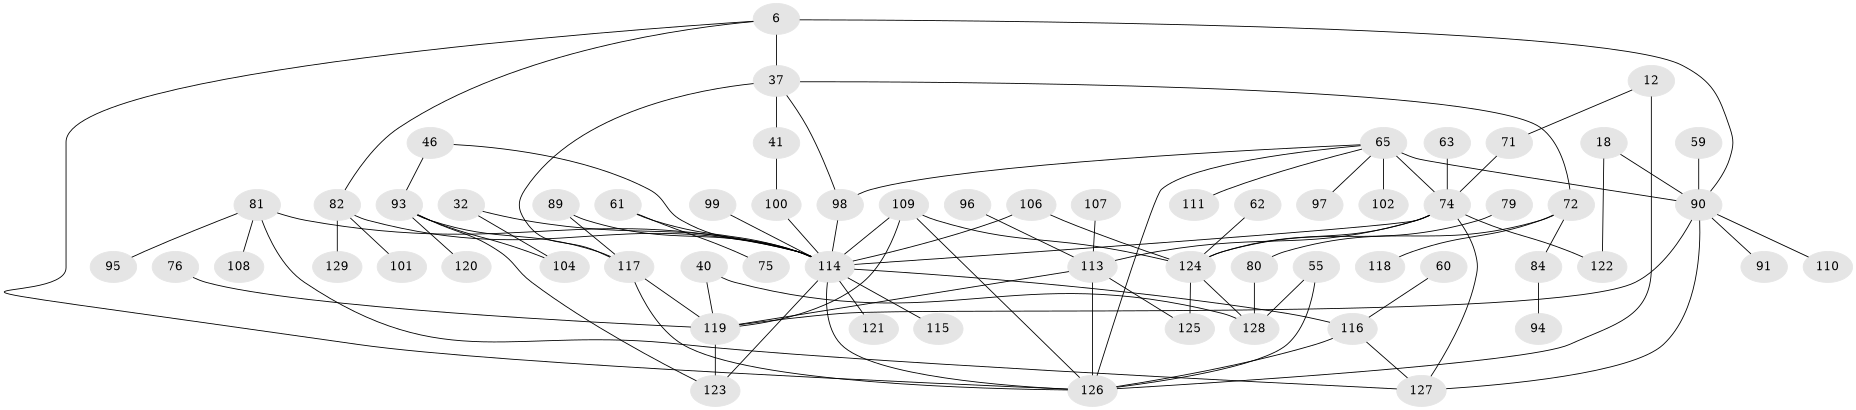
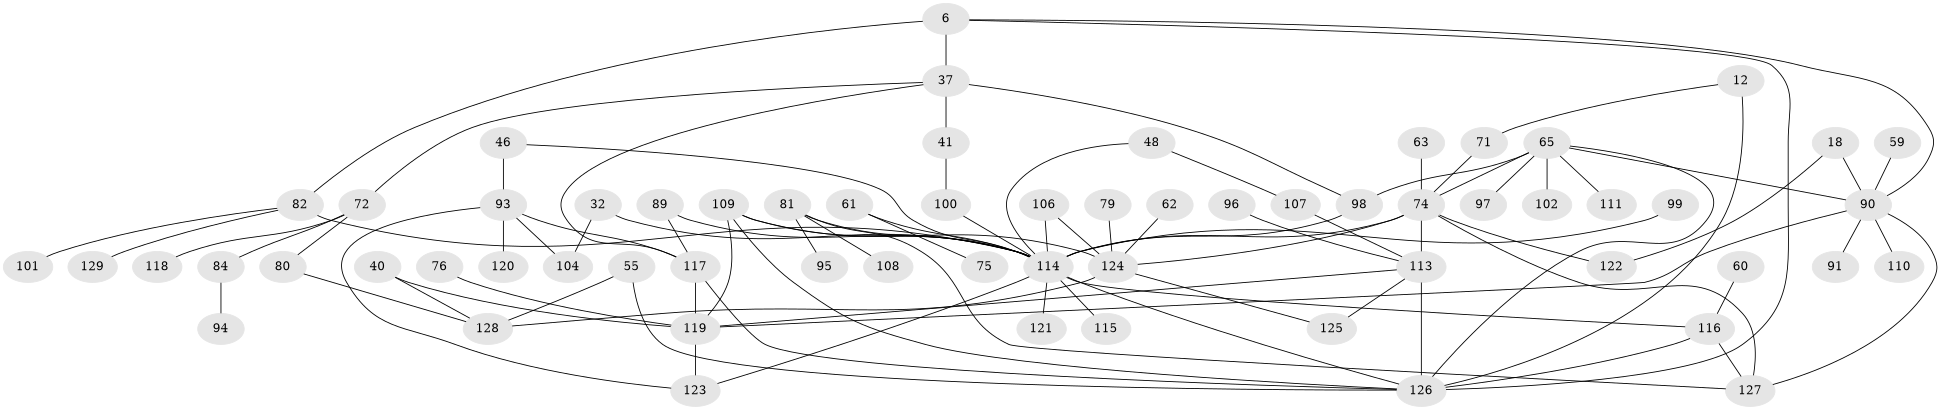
none -> (1152, 143)
